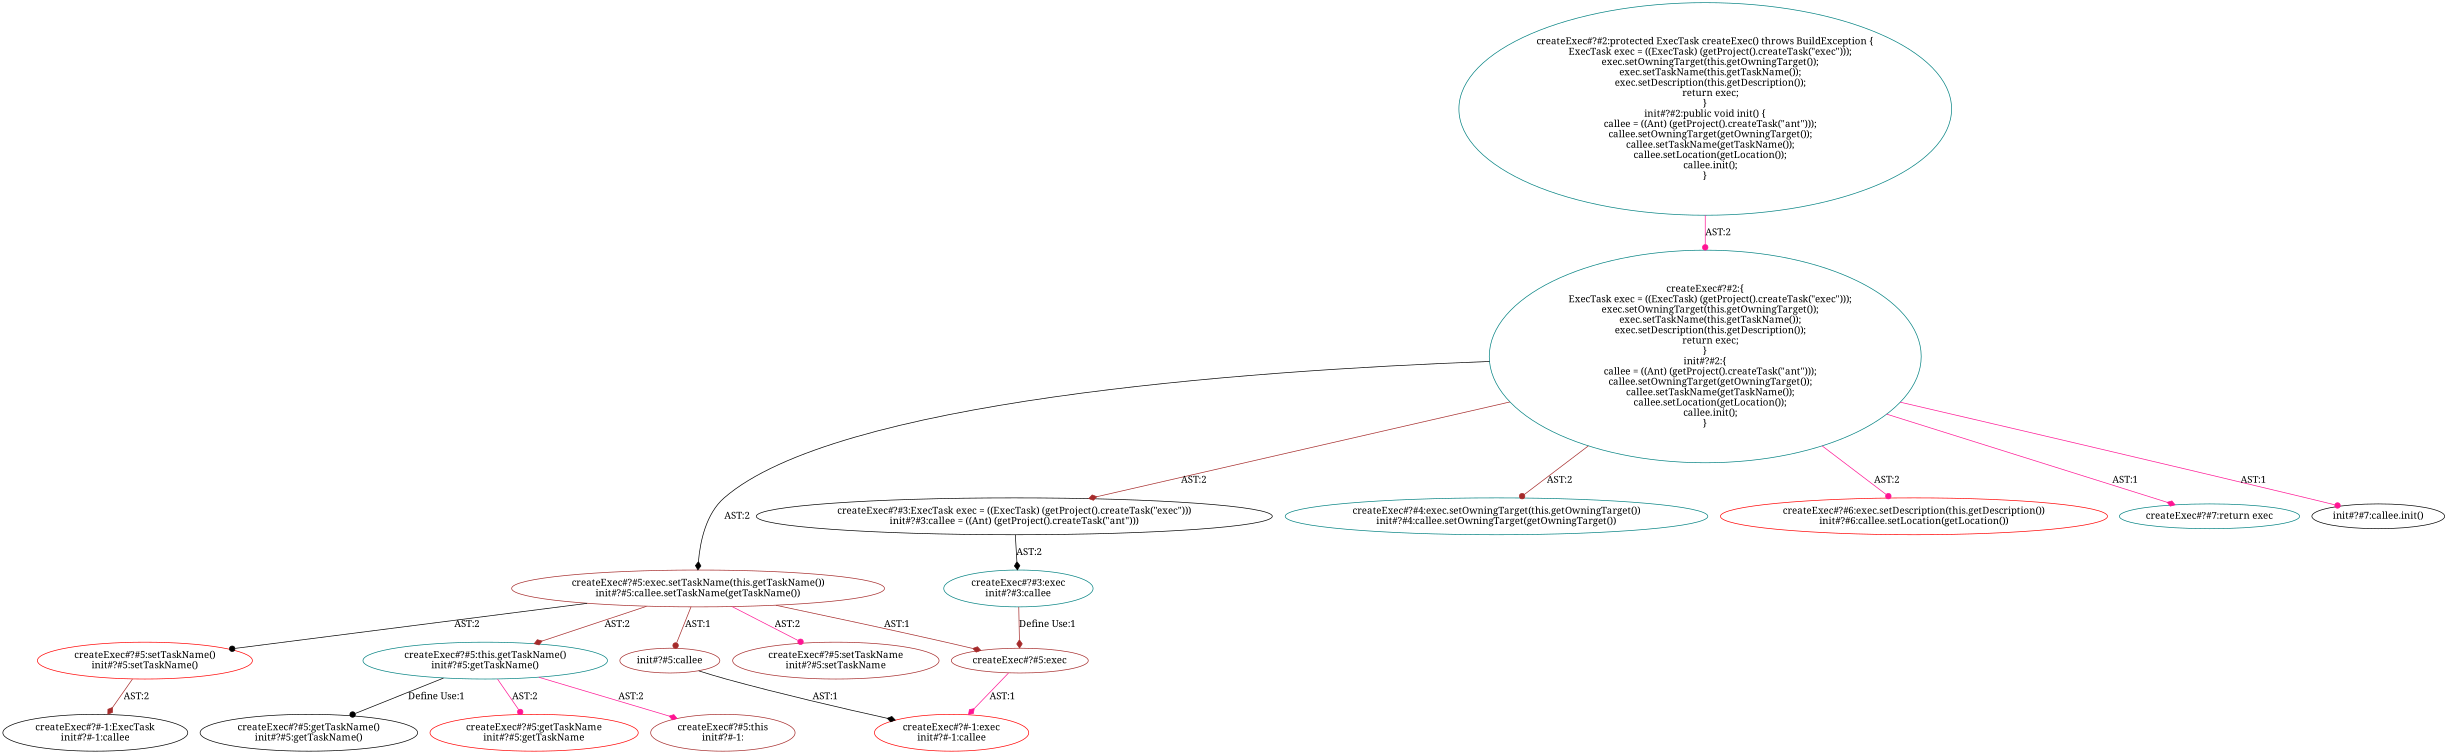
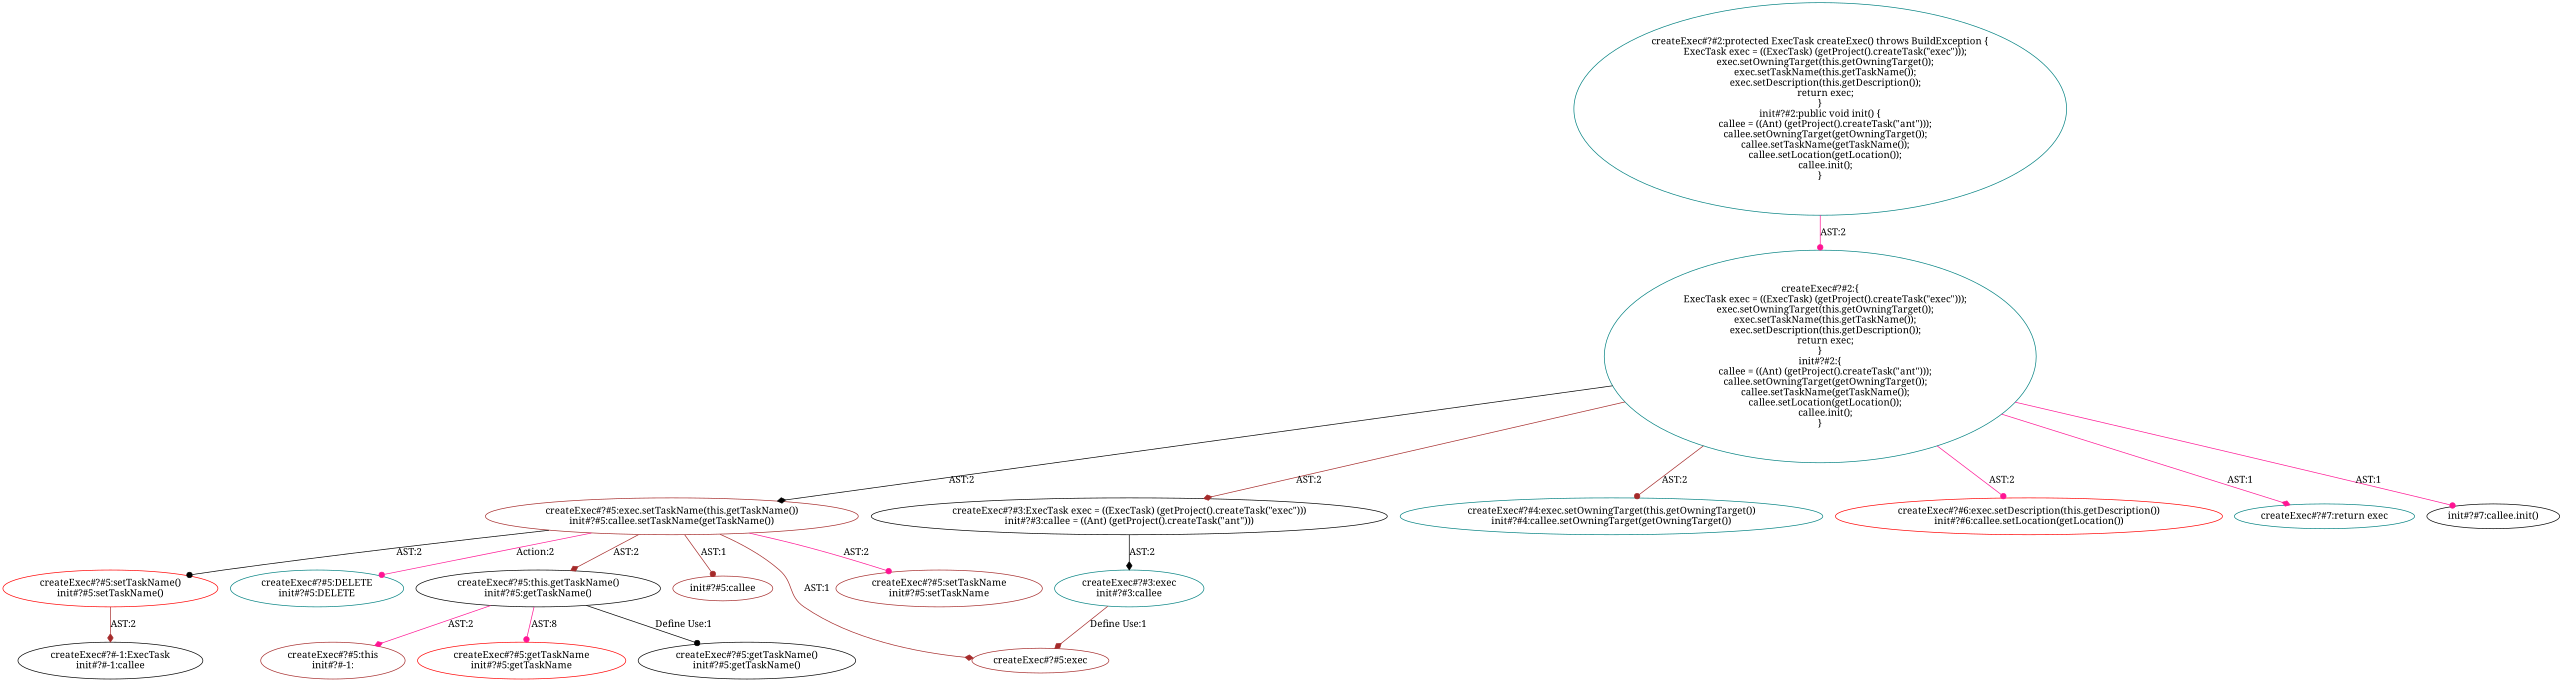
none -> (317, 588)
(485, 661) -> (538, 588)
(525, 697) -> (544, 625)
(952, 733) -> none
